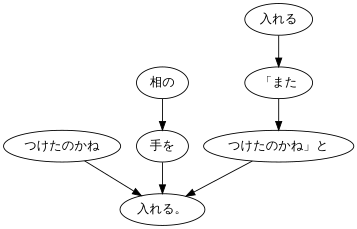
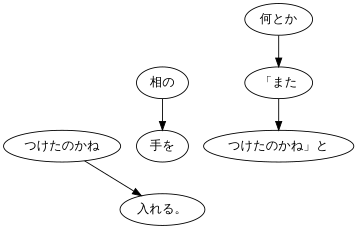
(279, 19) -> (279, 19)
(162, 174) -> none
(223, 177) -> none
